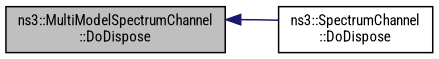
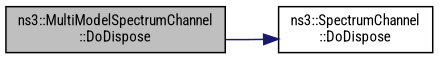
(260, 20) -> (245, 40)
